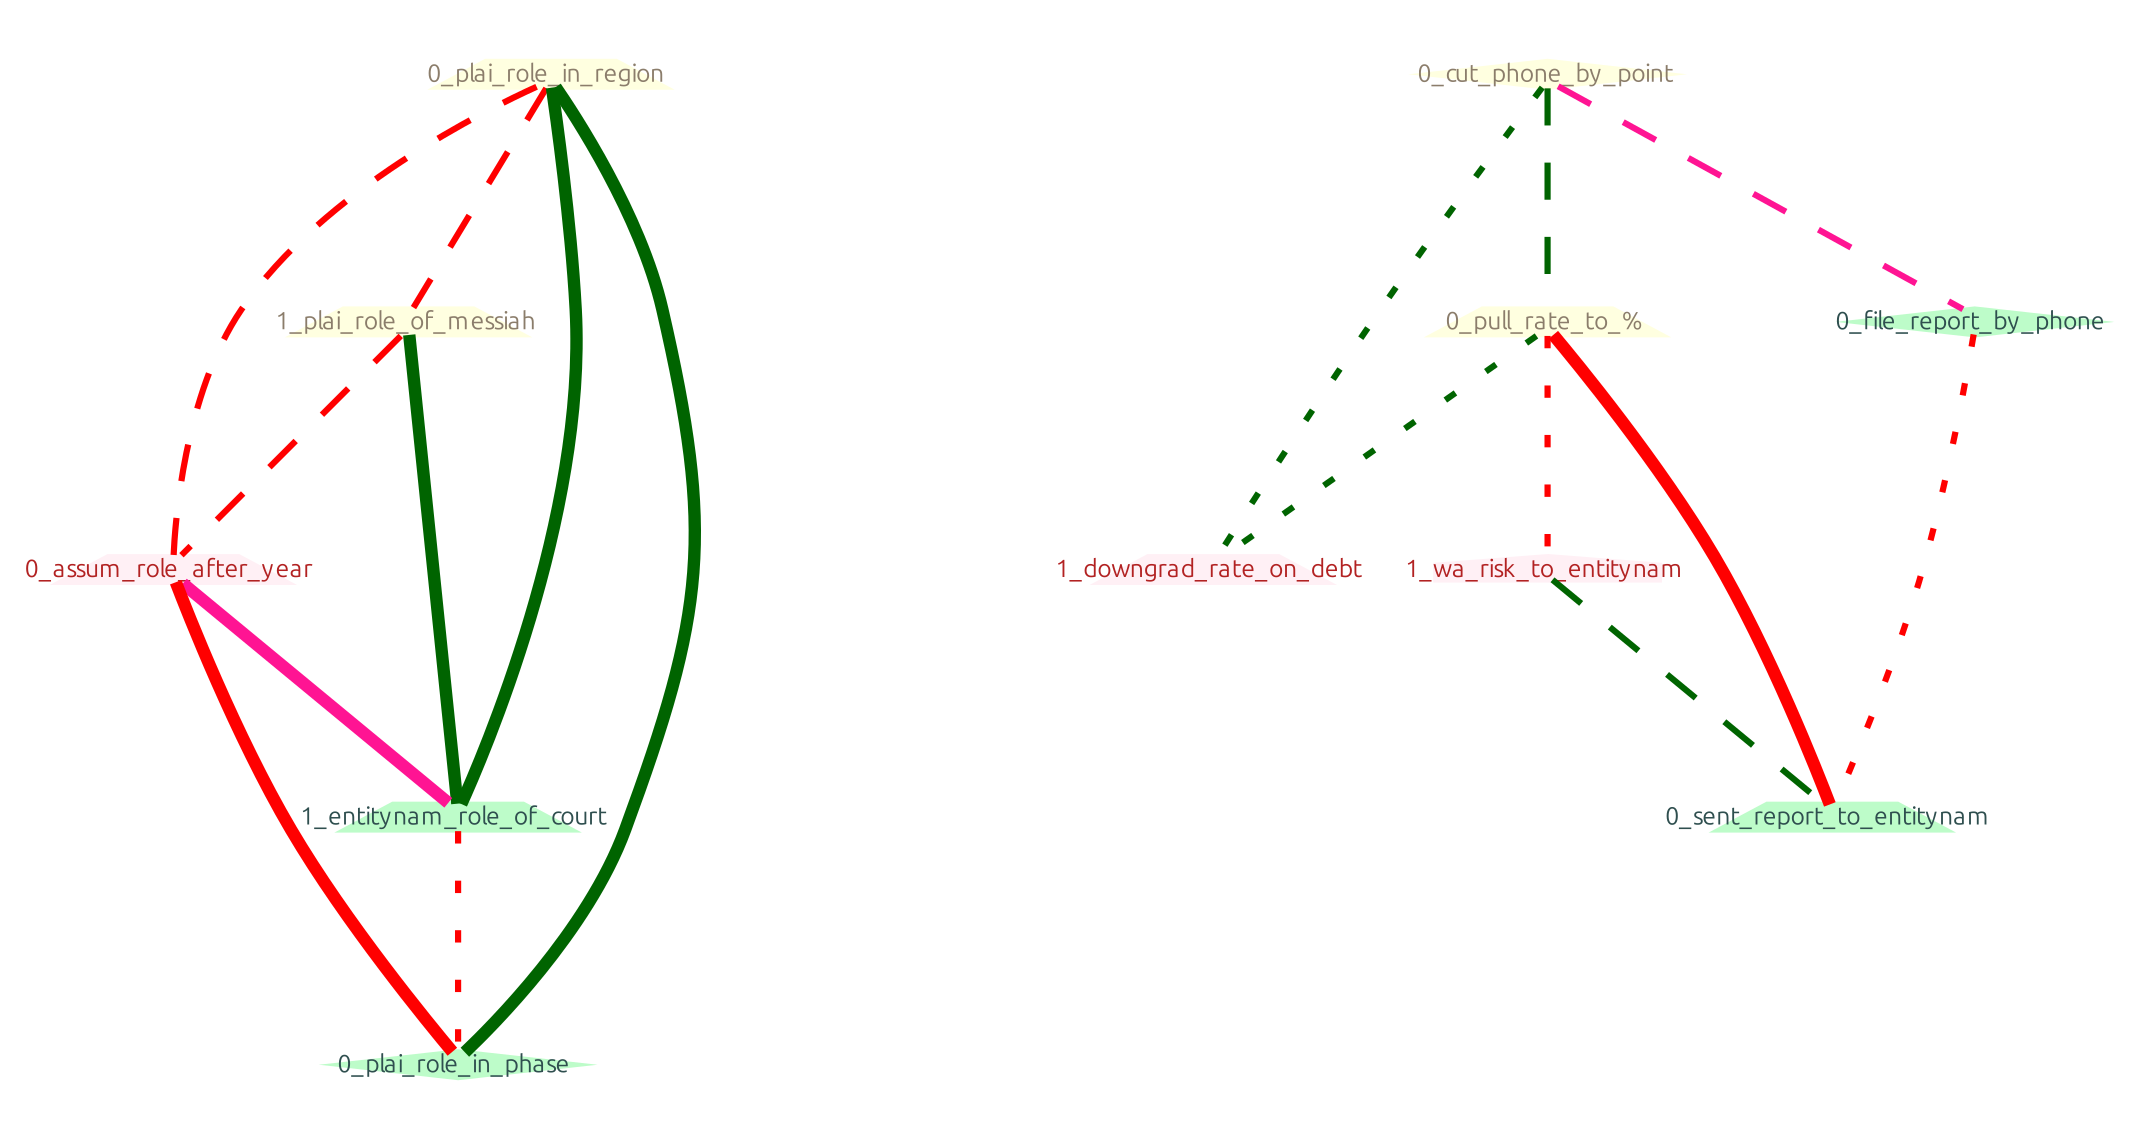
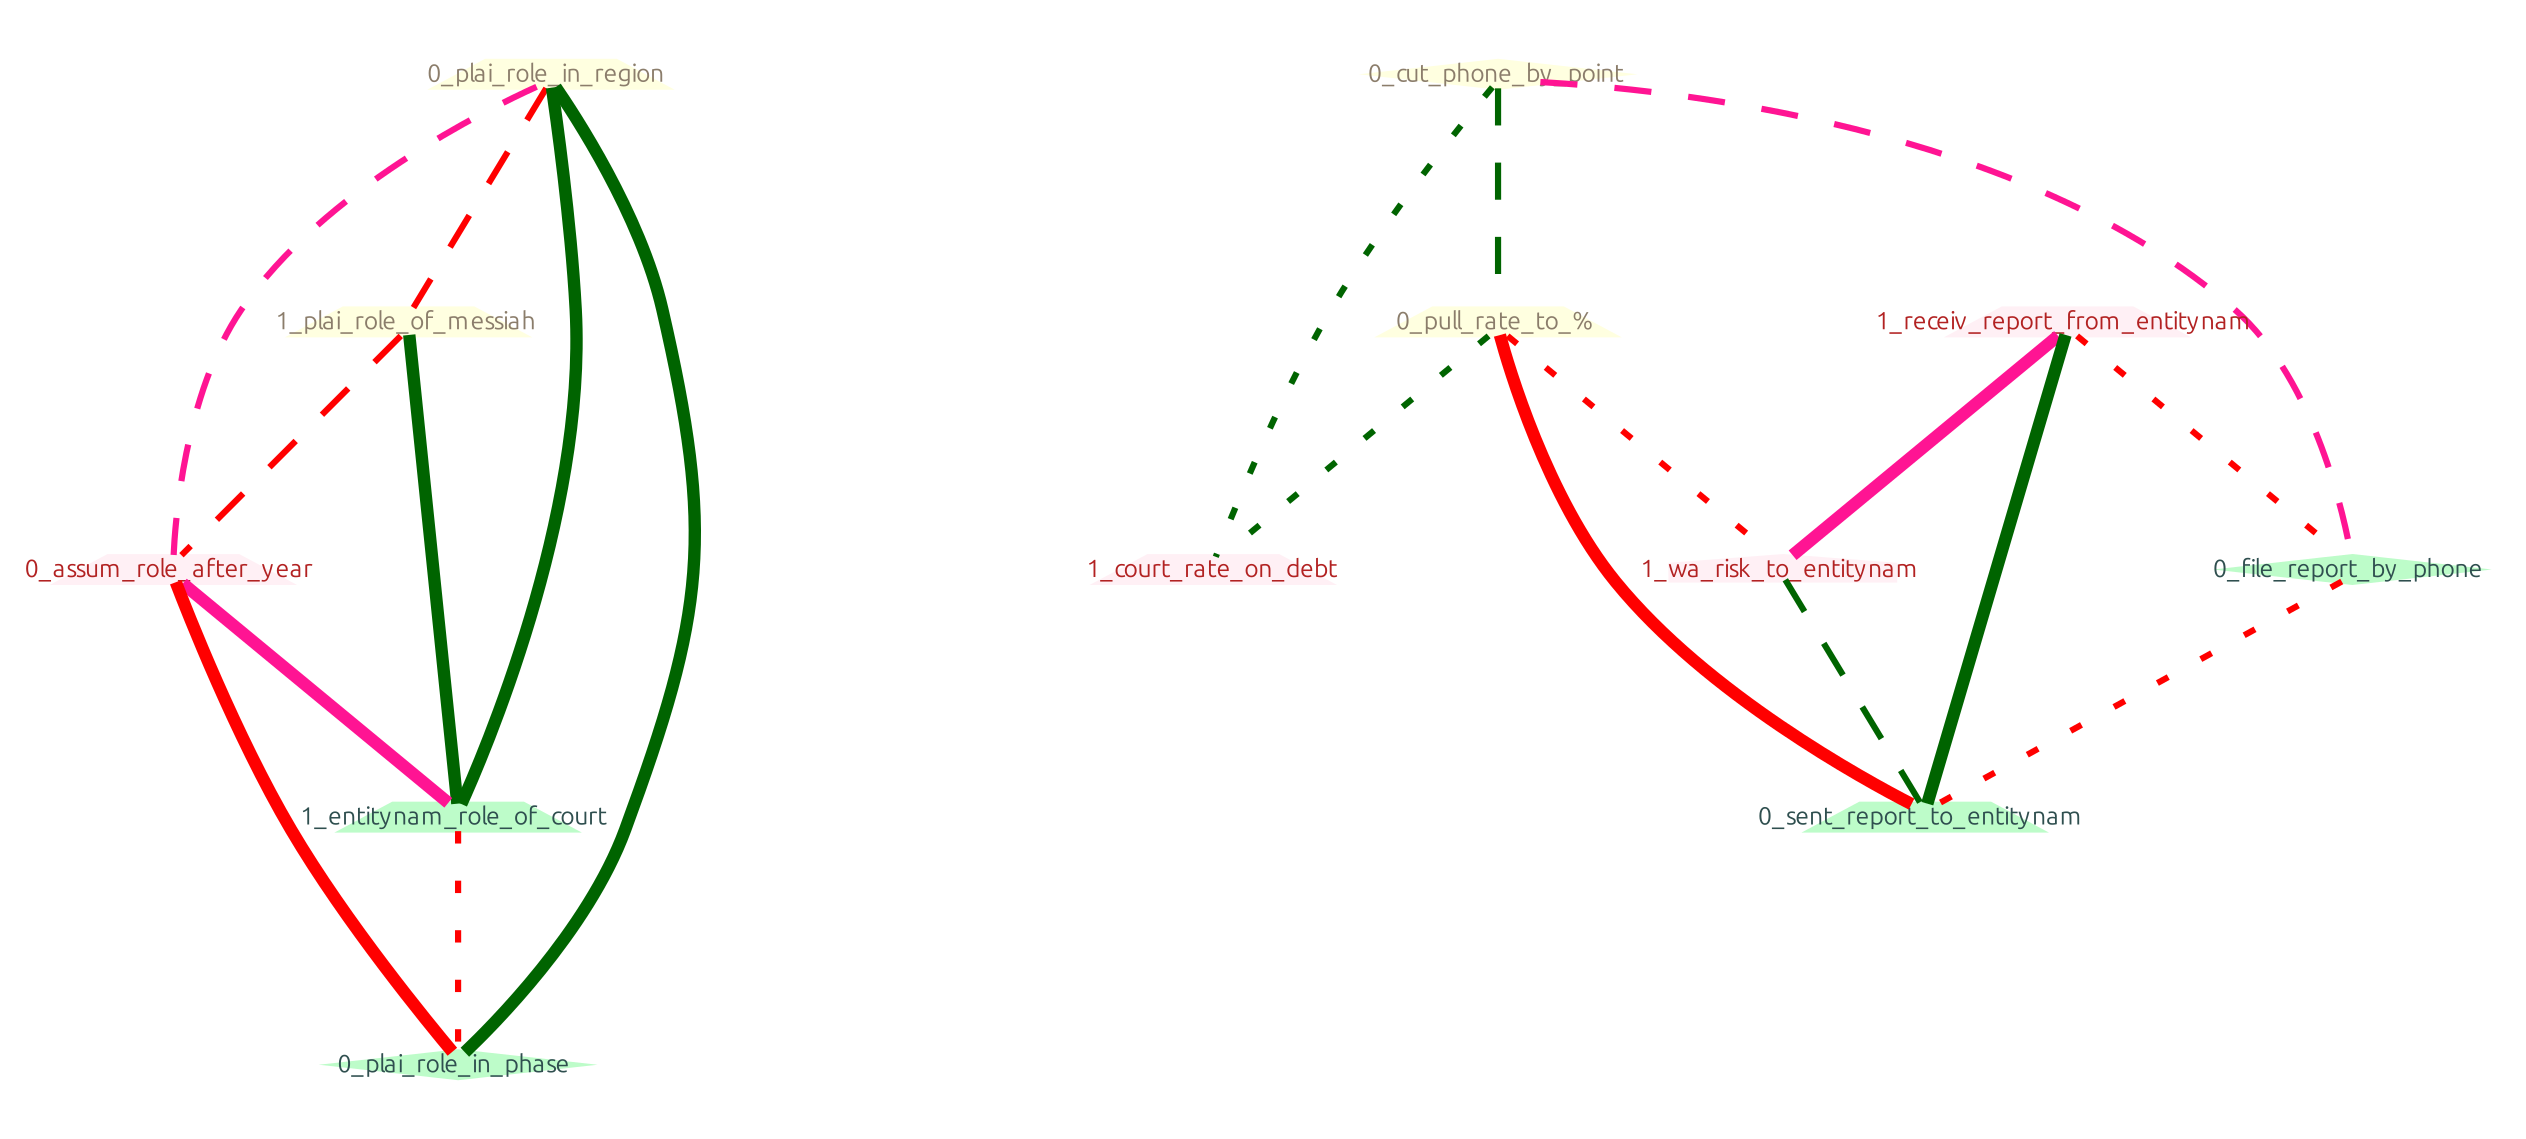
(277, 265) -> (277, 265)
none -> (2068, 322)
(1213, 570) -> (1213, 570)
